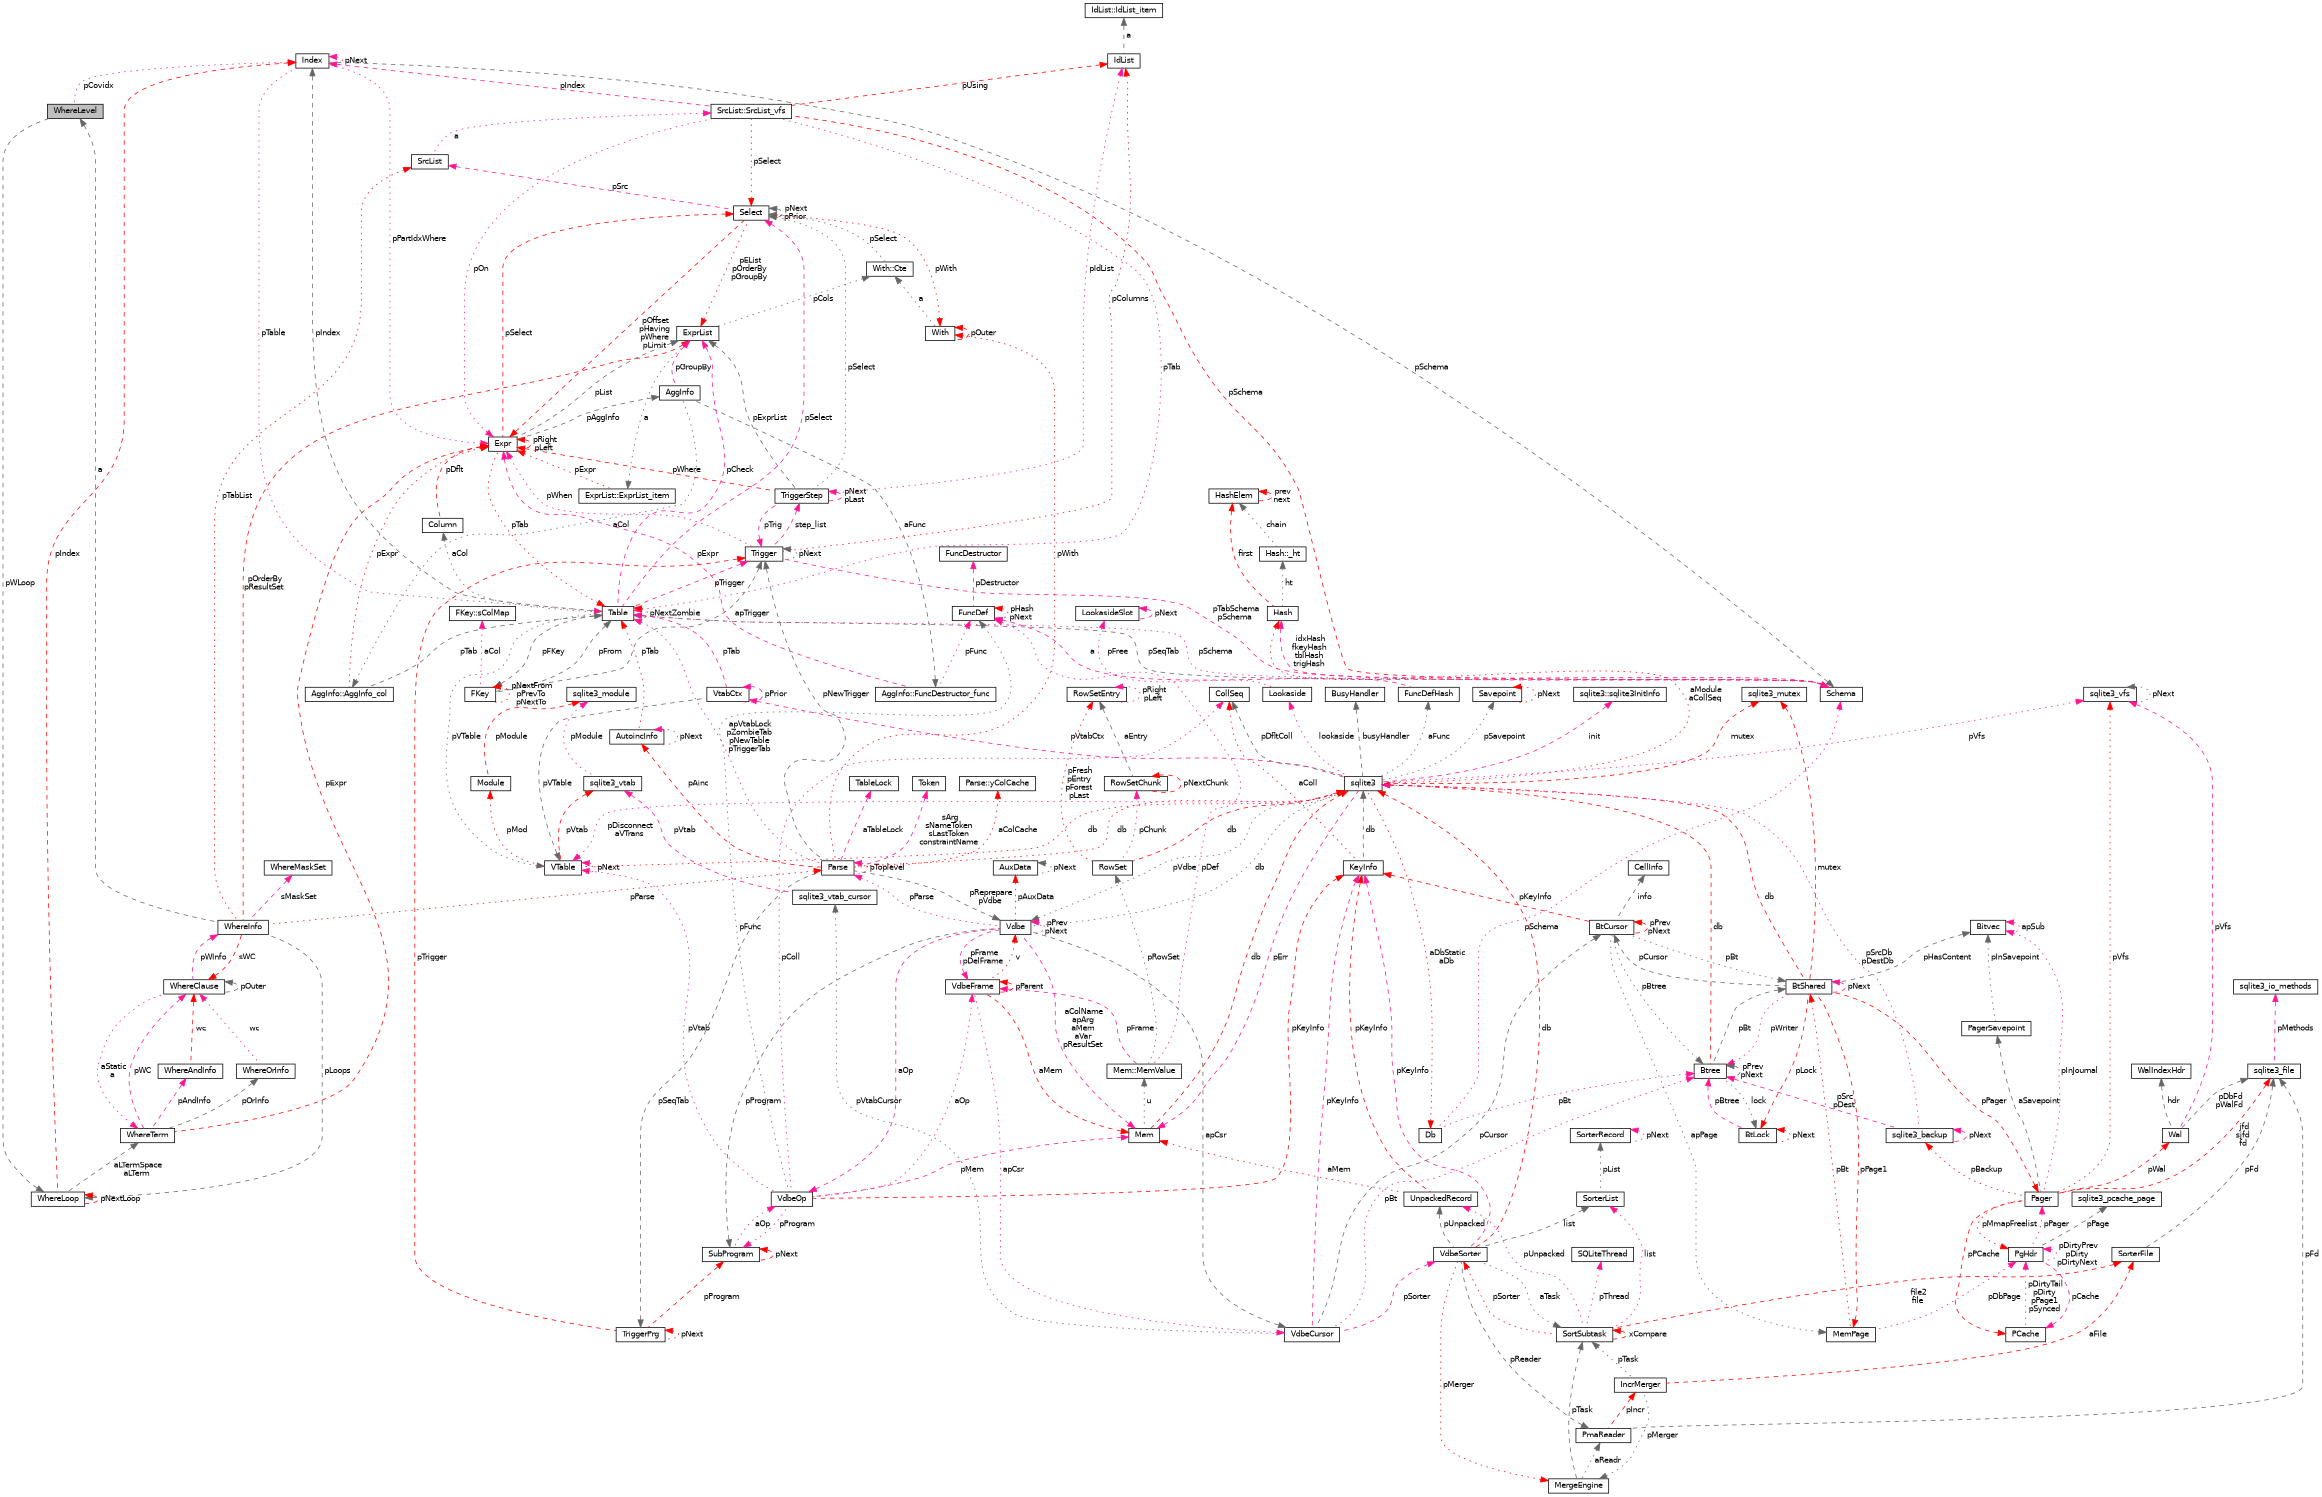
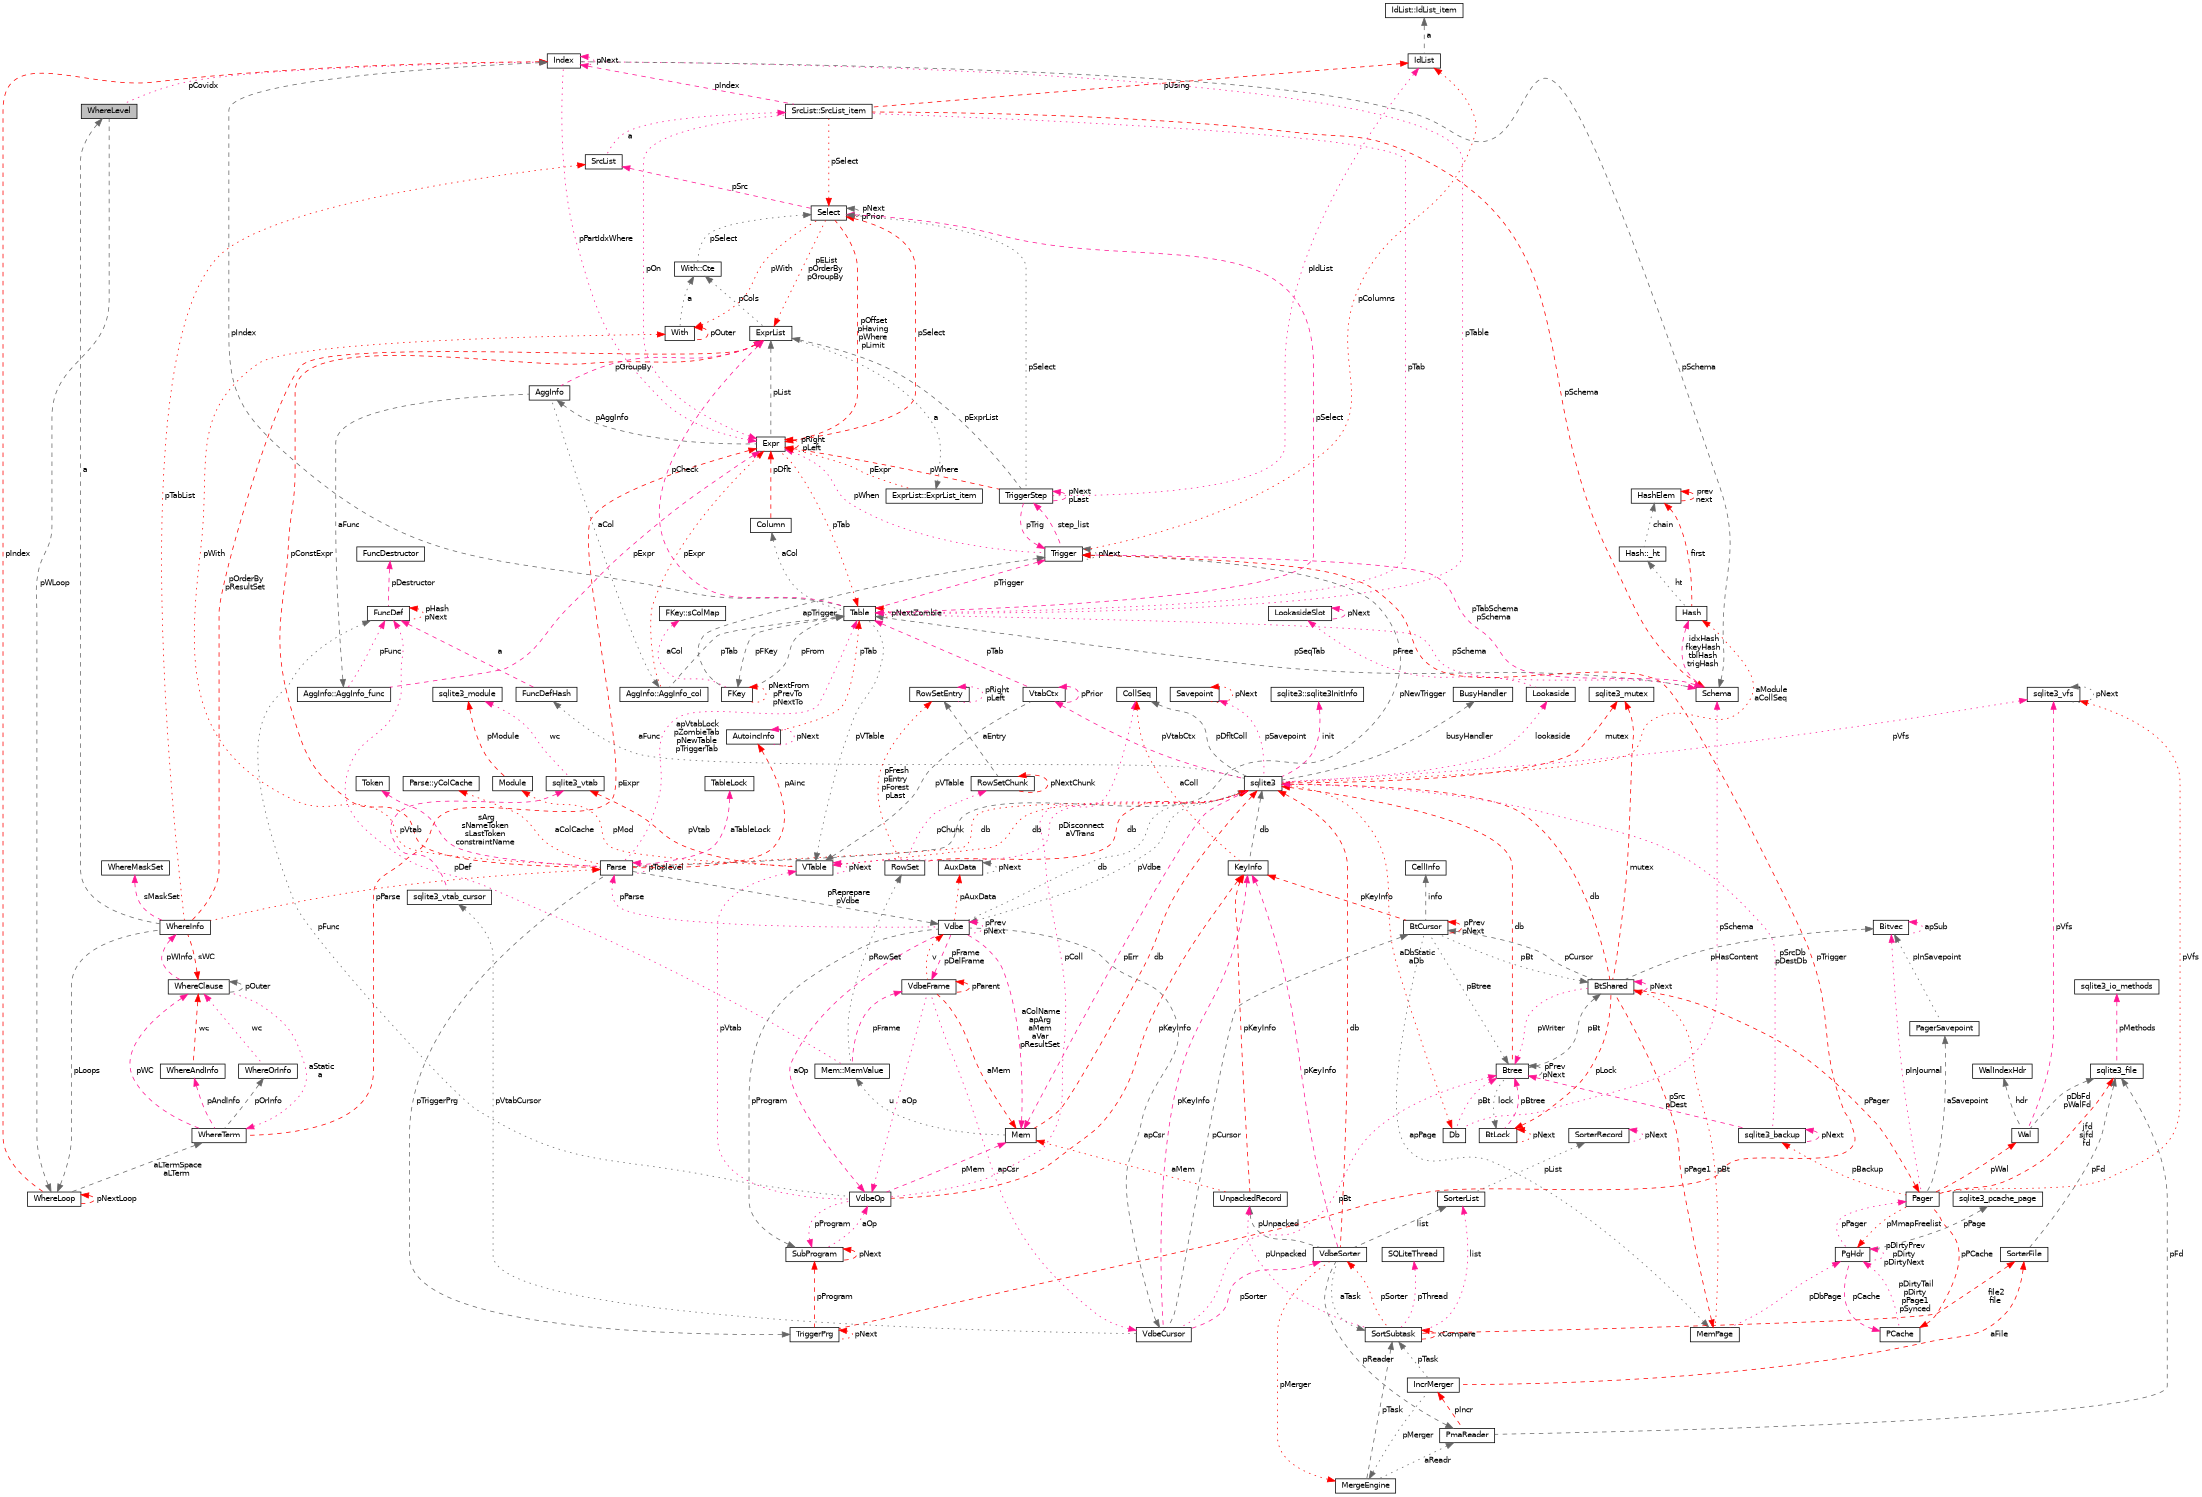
(751, 111) -> (829, 111)
none -> (293, 506)
(936, 694) -> (344, 694)
(586, 737) -> (554, 737)
(1446, 758) -> (1258, 733)
(672, 1101) -> (436, 1101)
(936, 1131) -> (901, 1089)
